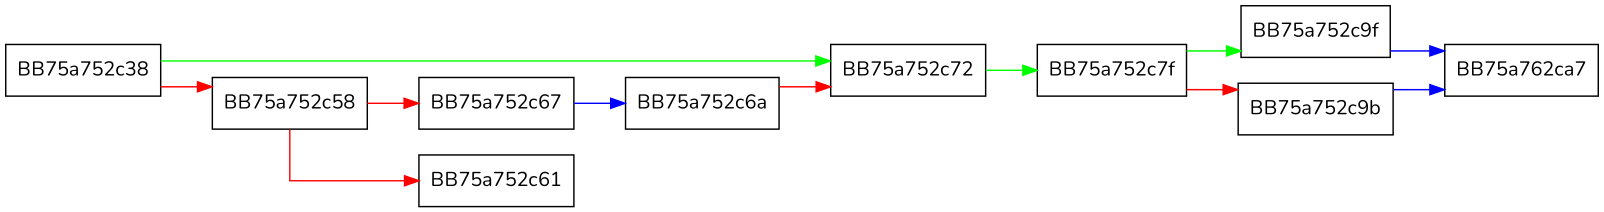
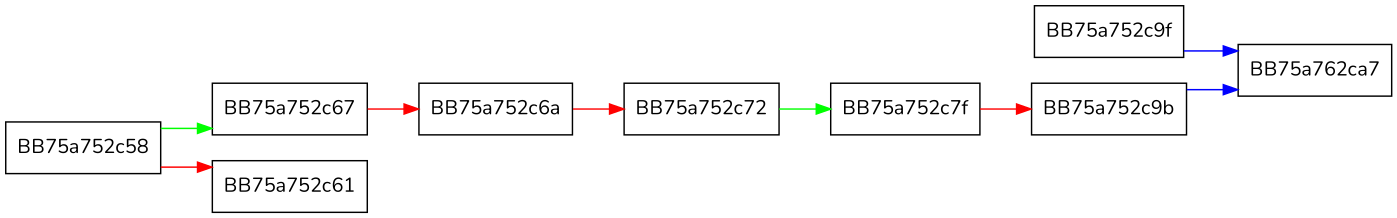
(1207, 51) -> none
(83, 70) -> none
(386, 103) -> (179, 128)
(592, 103) -> (386, 109)
